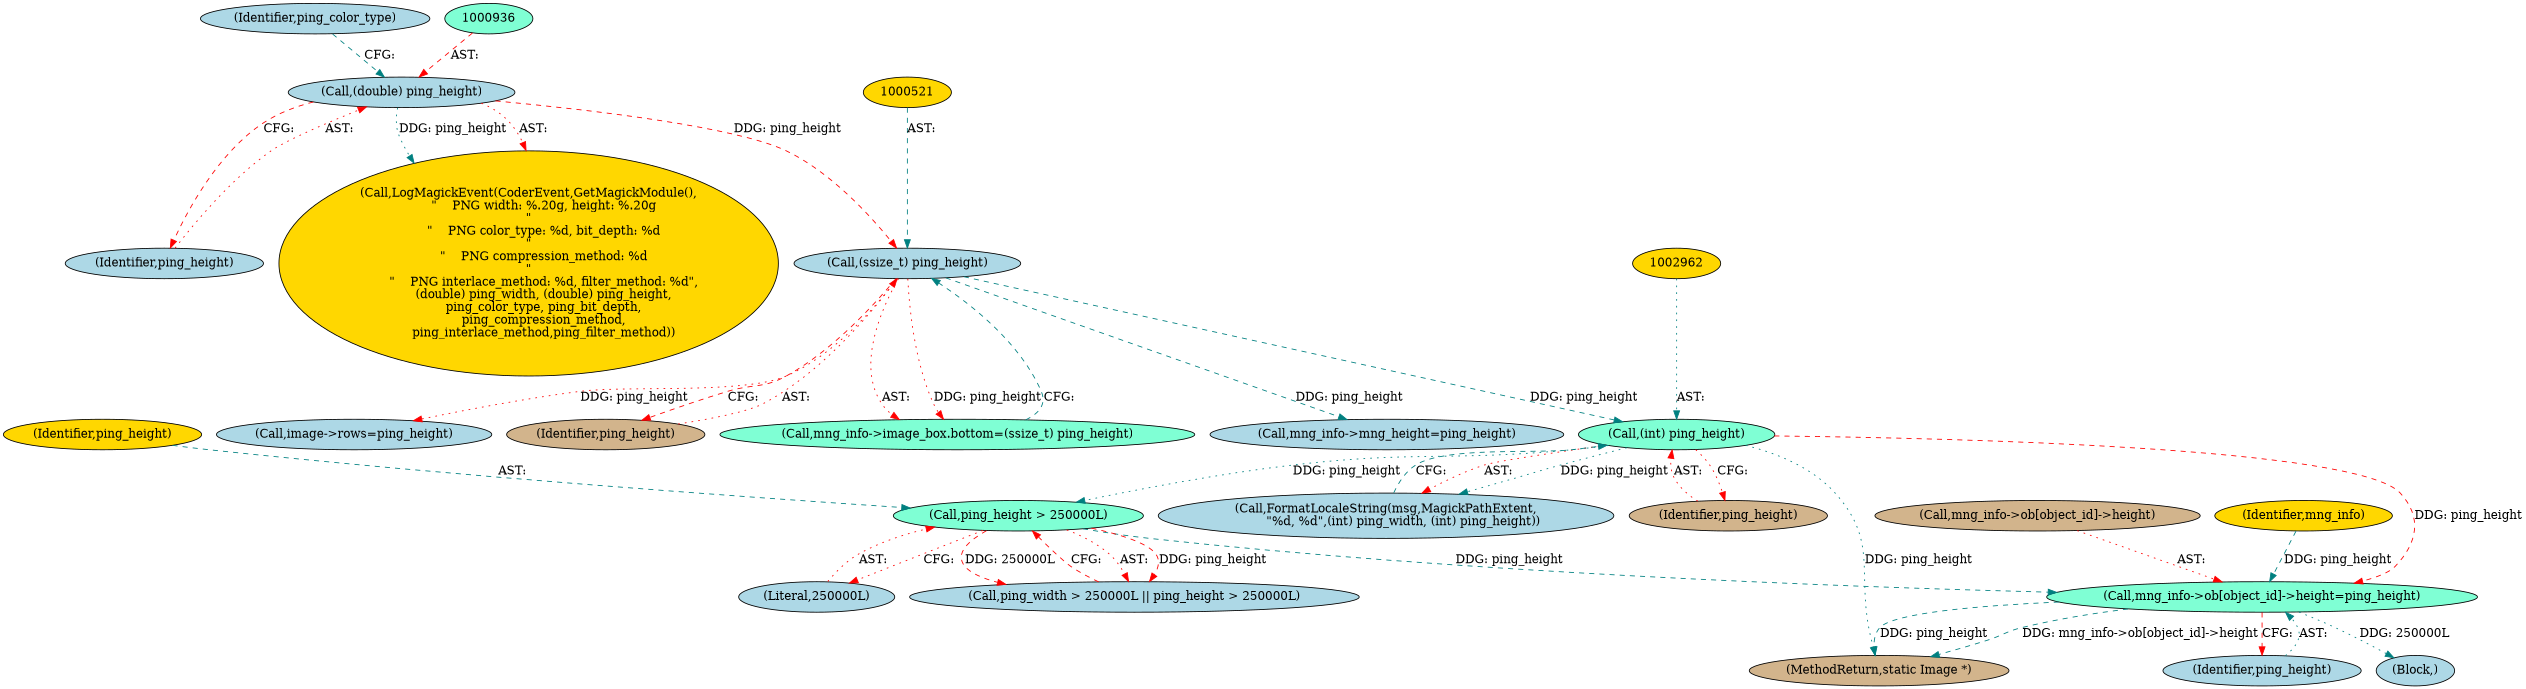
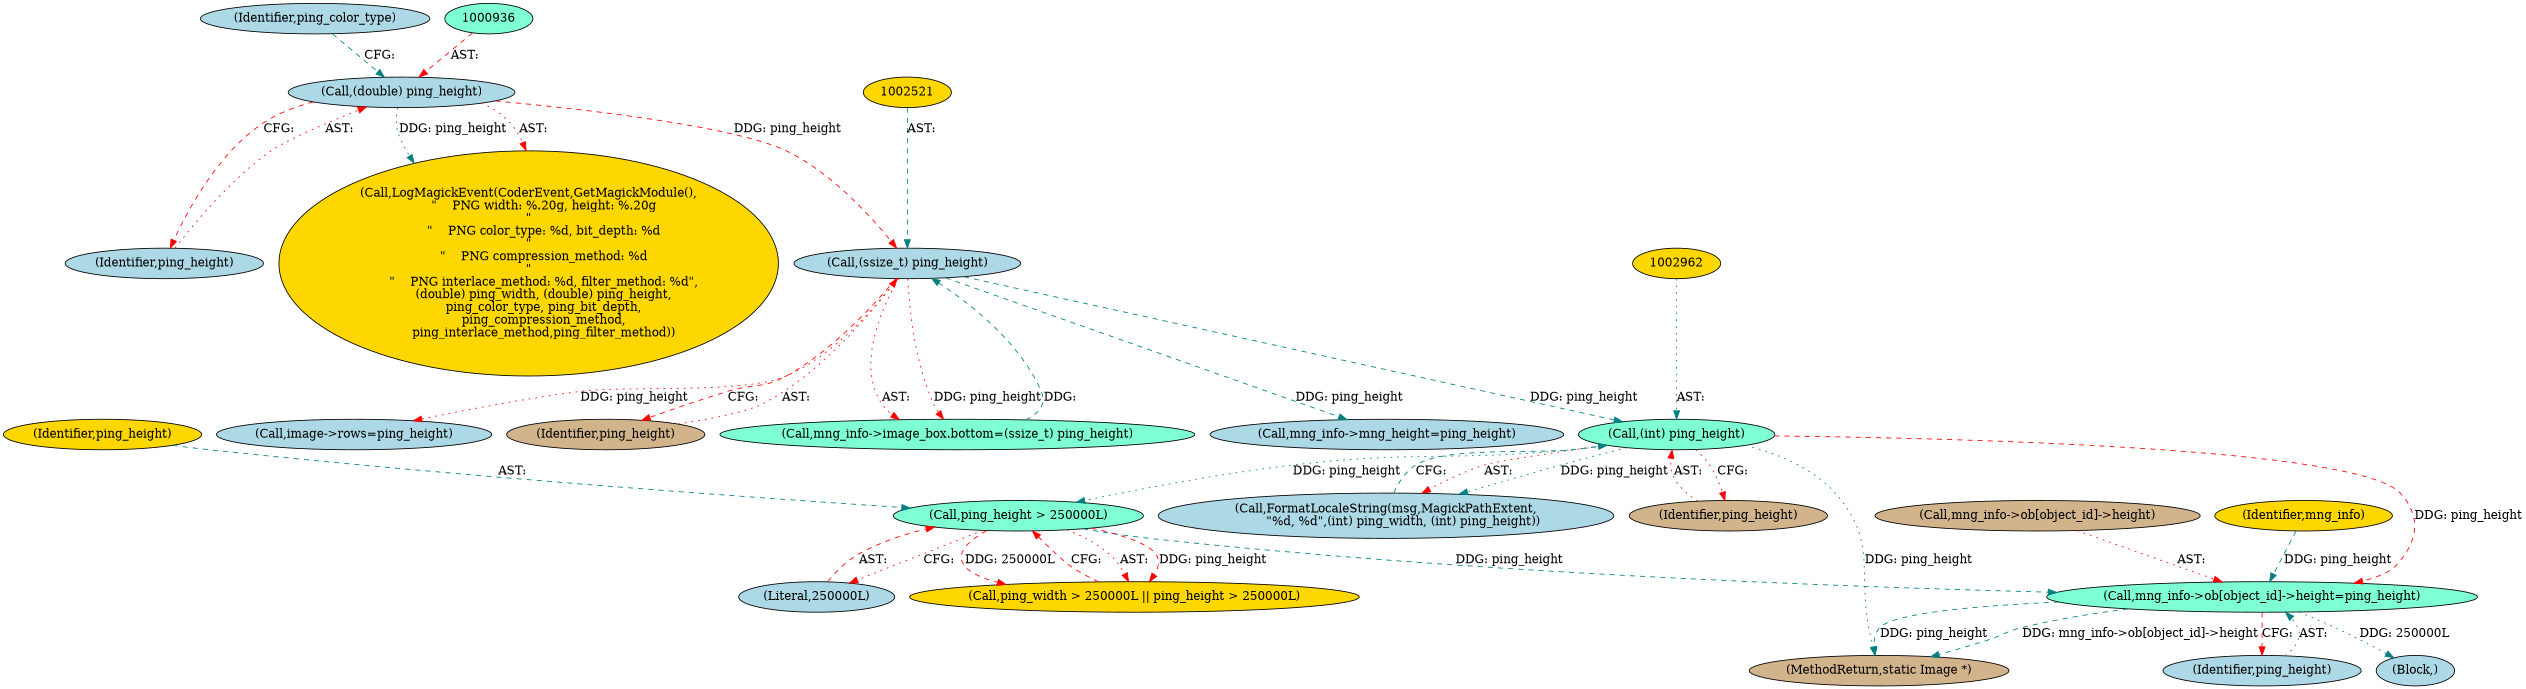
(907, 92) -> (907, 92)
(1061, 398) -> (1062, 398)
(872, 547) -> (872, 547)
(1134, 597) -> (1134, 597)
